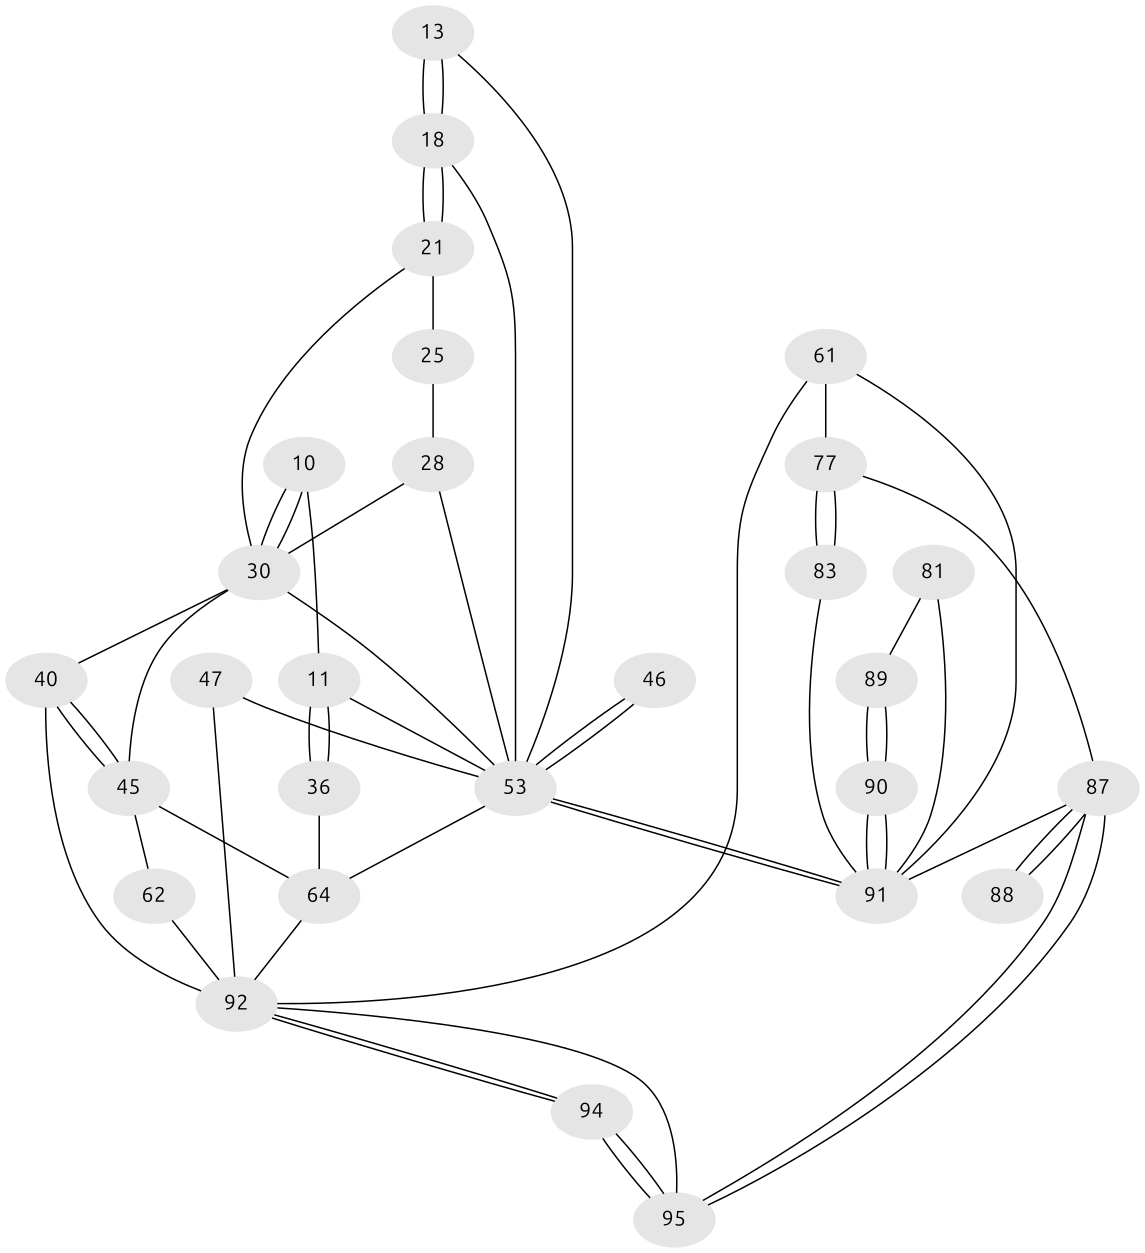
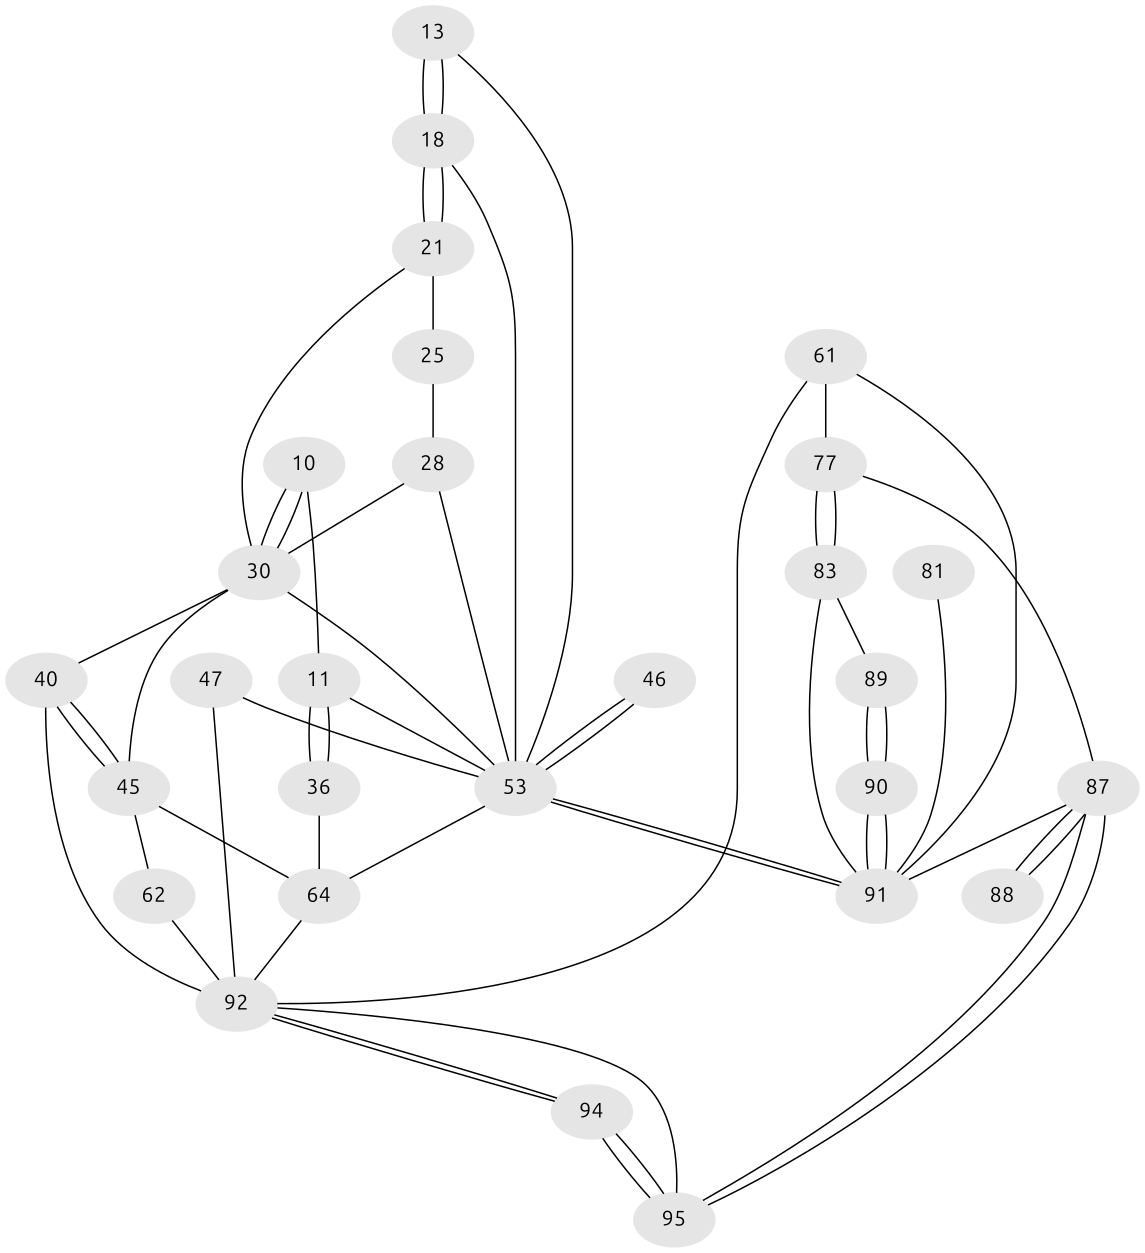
(905, 626) -> (851, 626)
